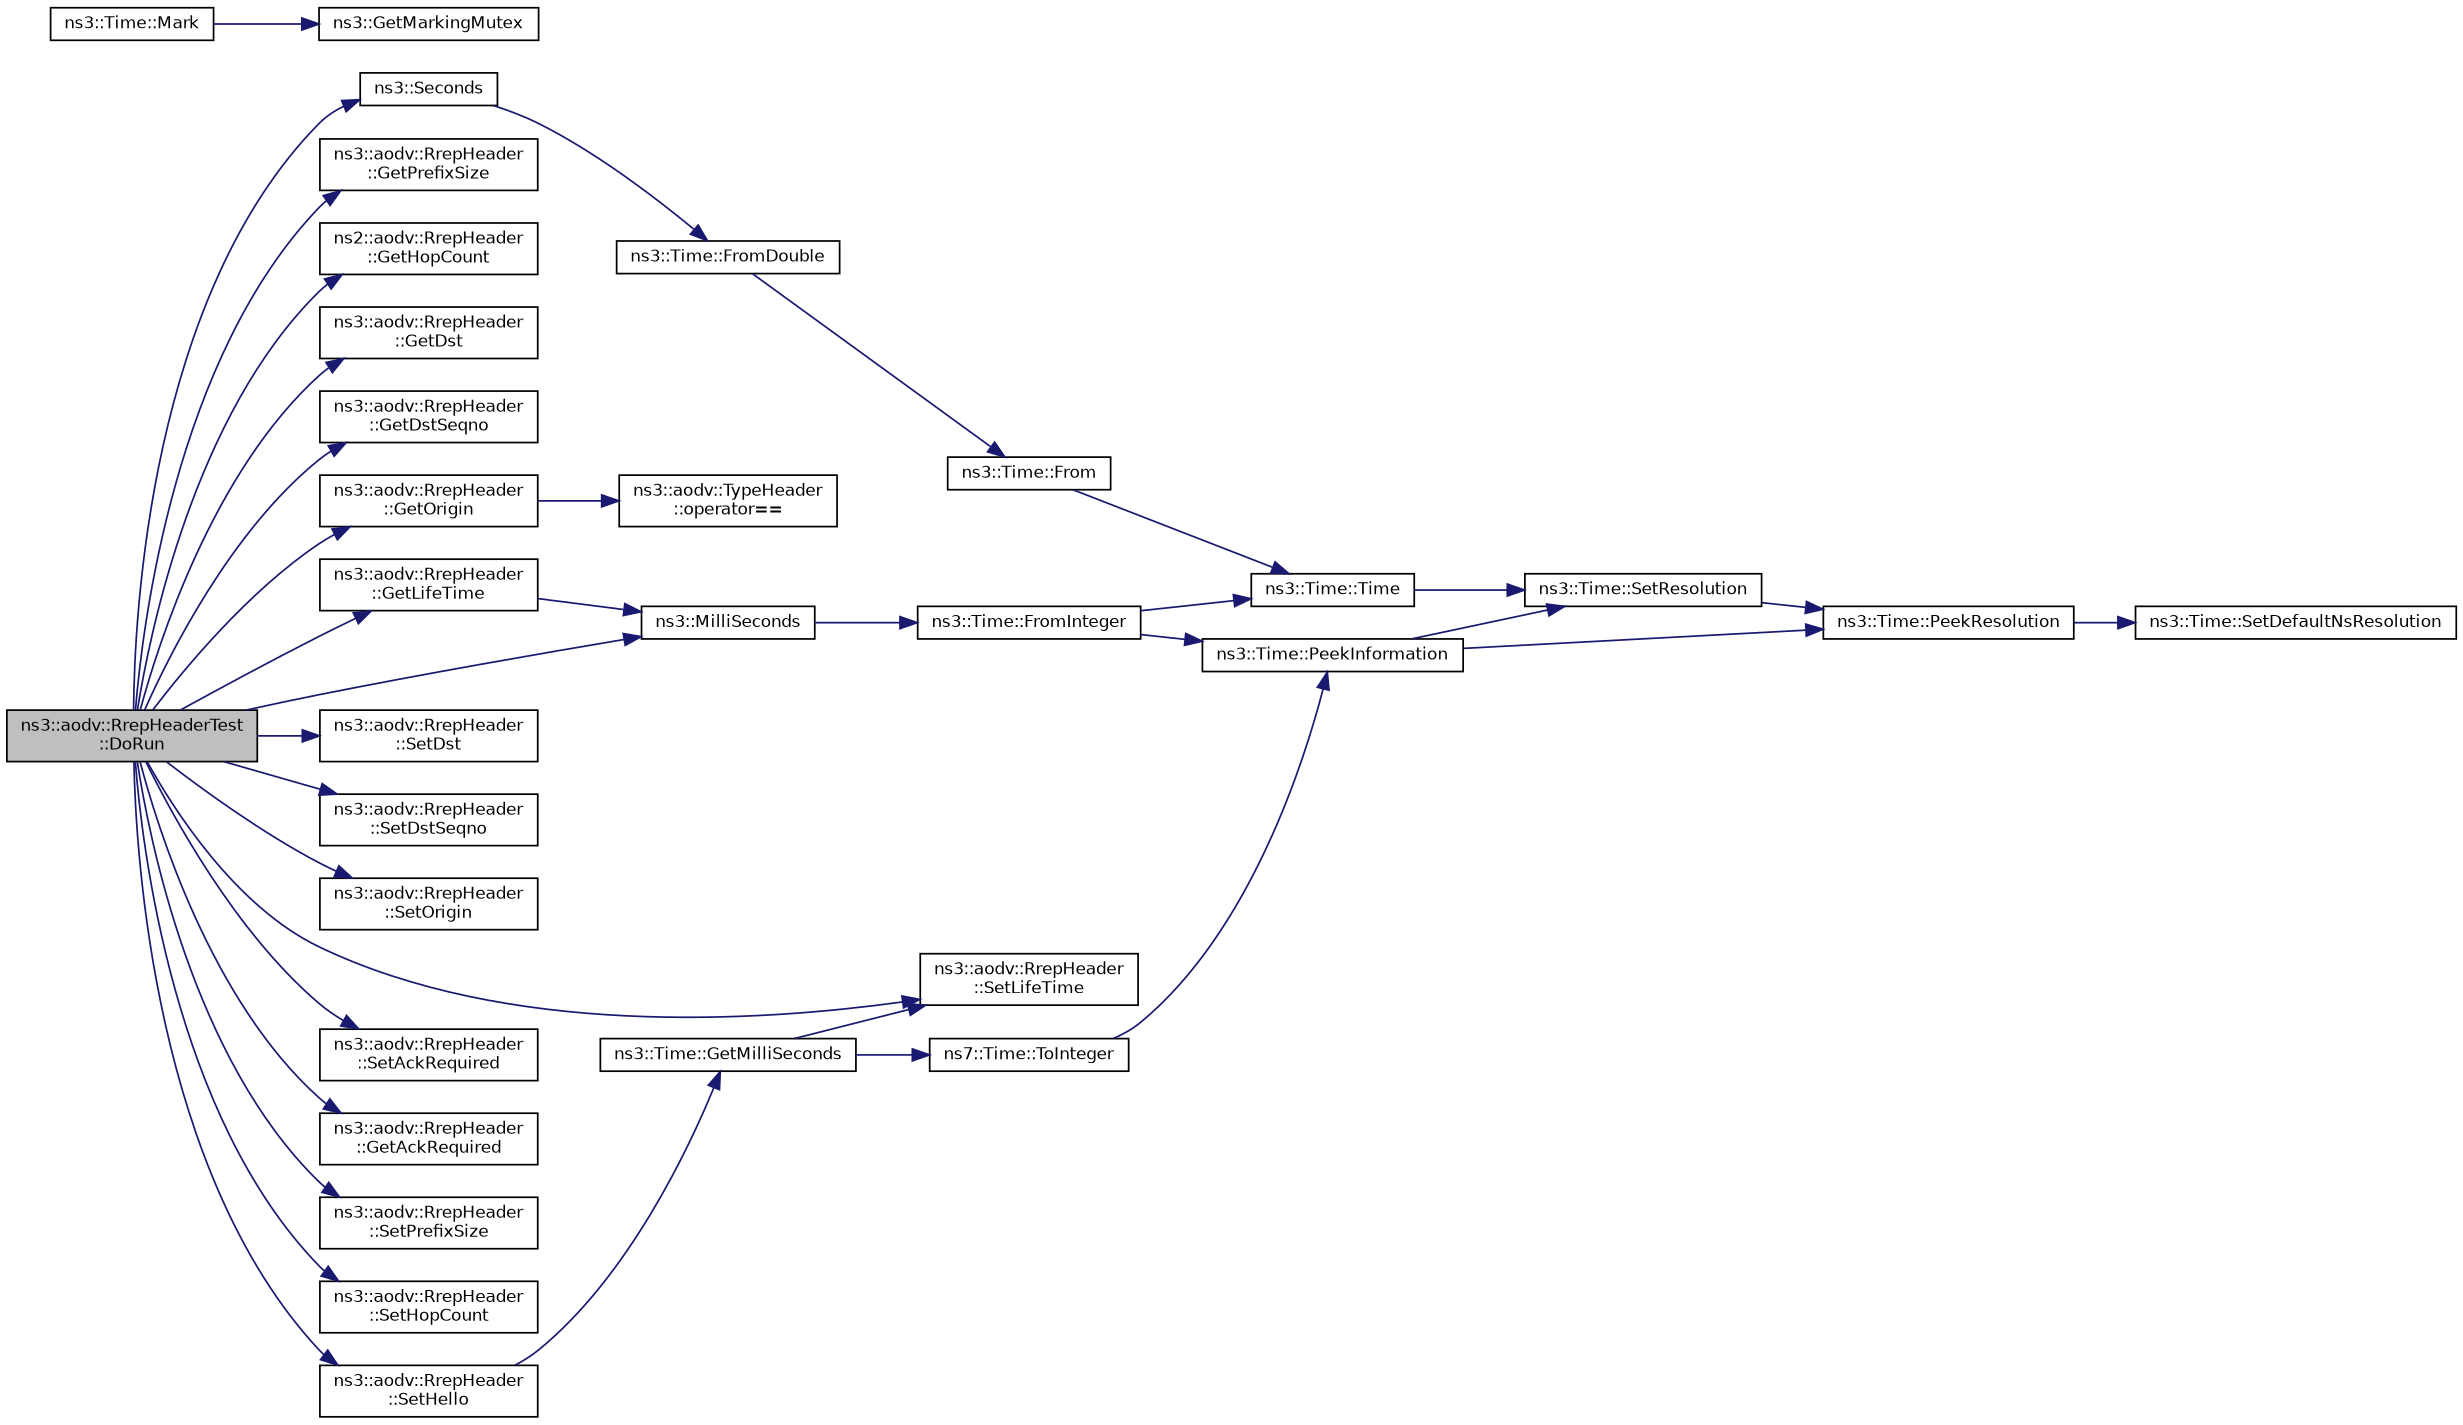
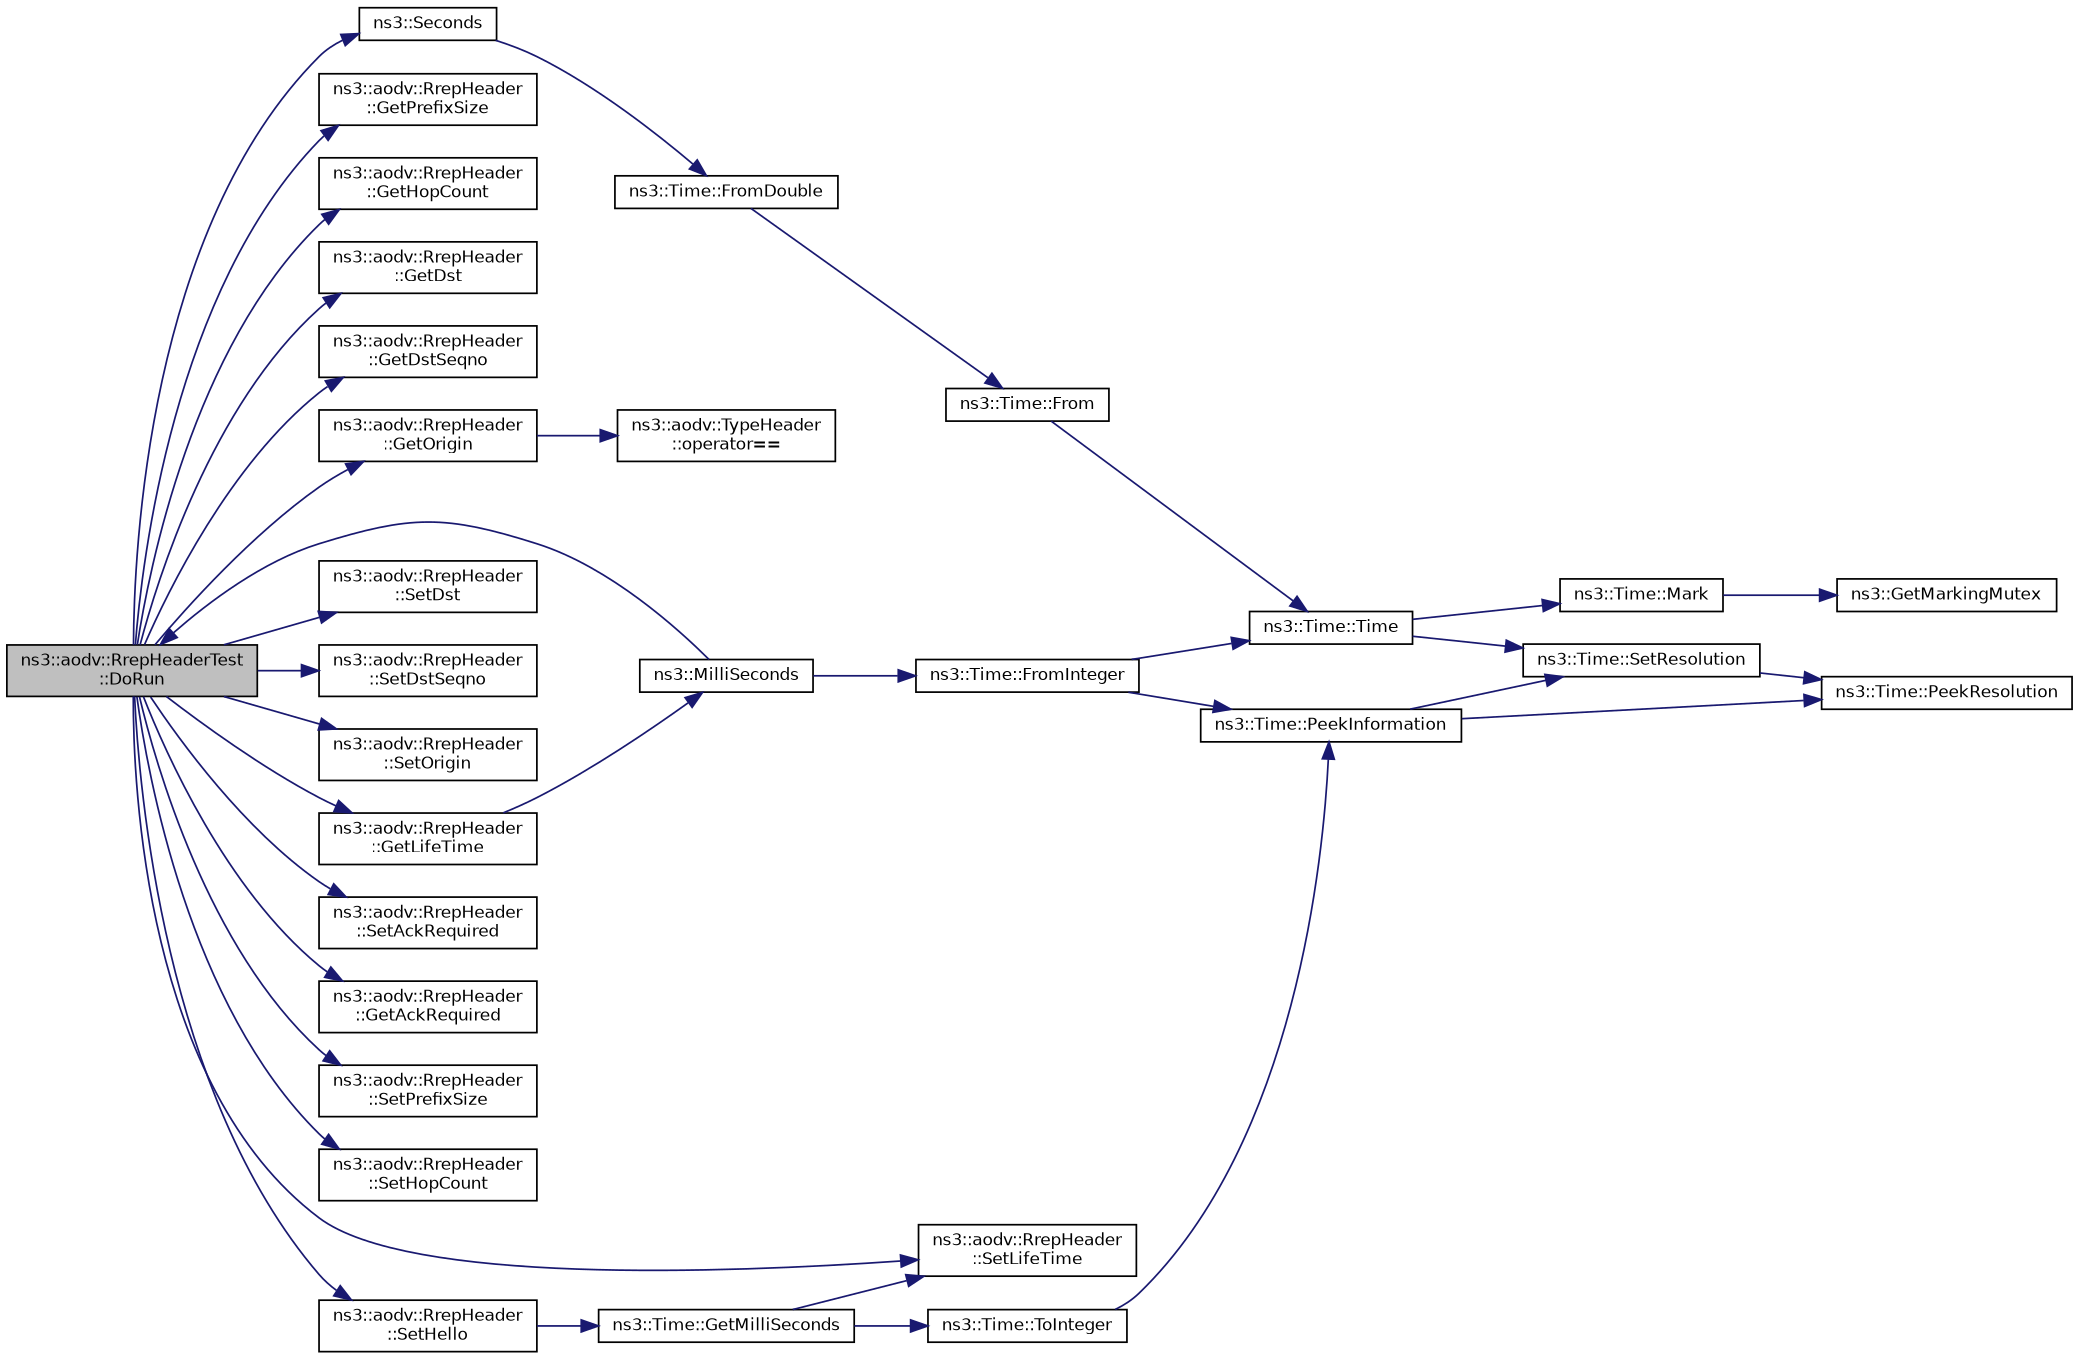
(429, 249) -> (428, 184)
none -> (1477, 612)
(2296, 623) -> none
(435, 673) -> (447, 523)
(1029, 1055) -> (1027, 1326)
